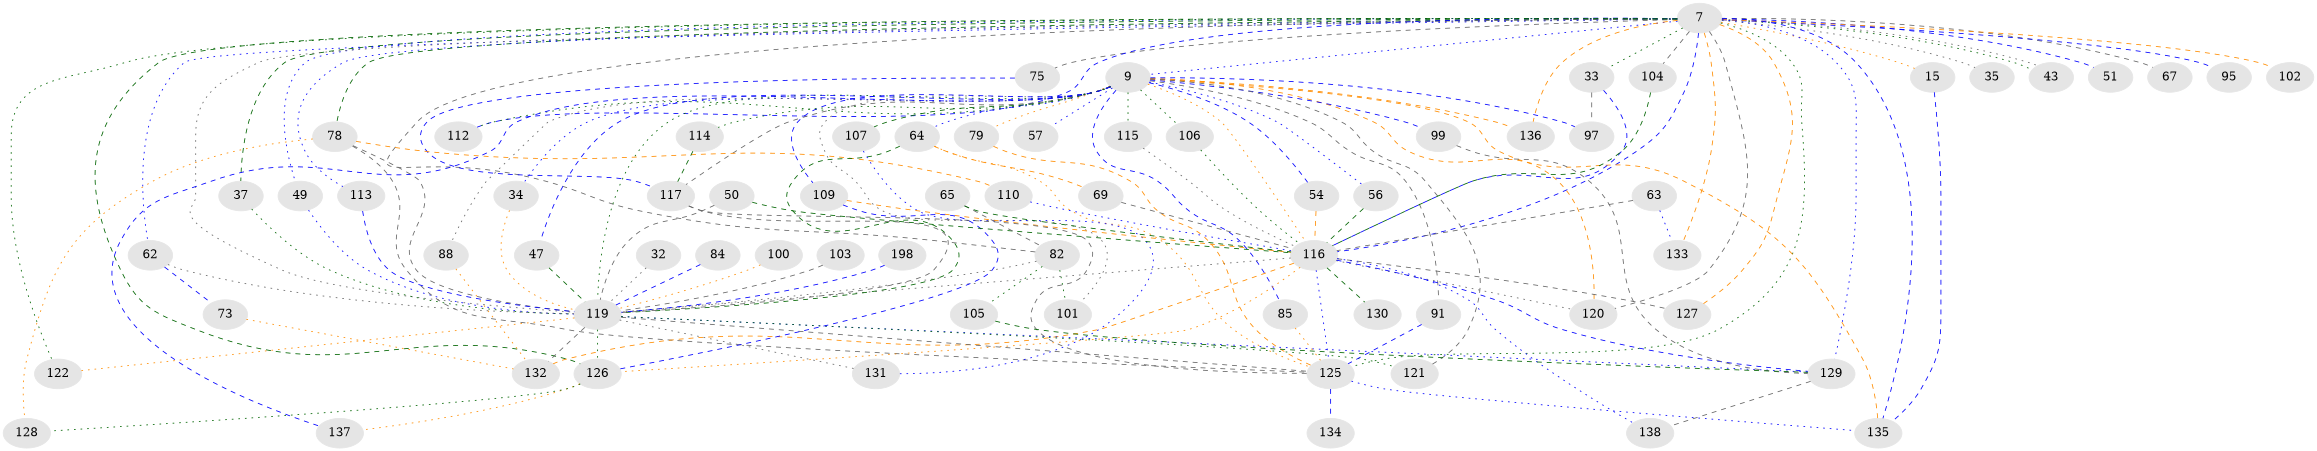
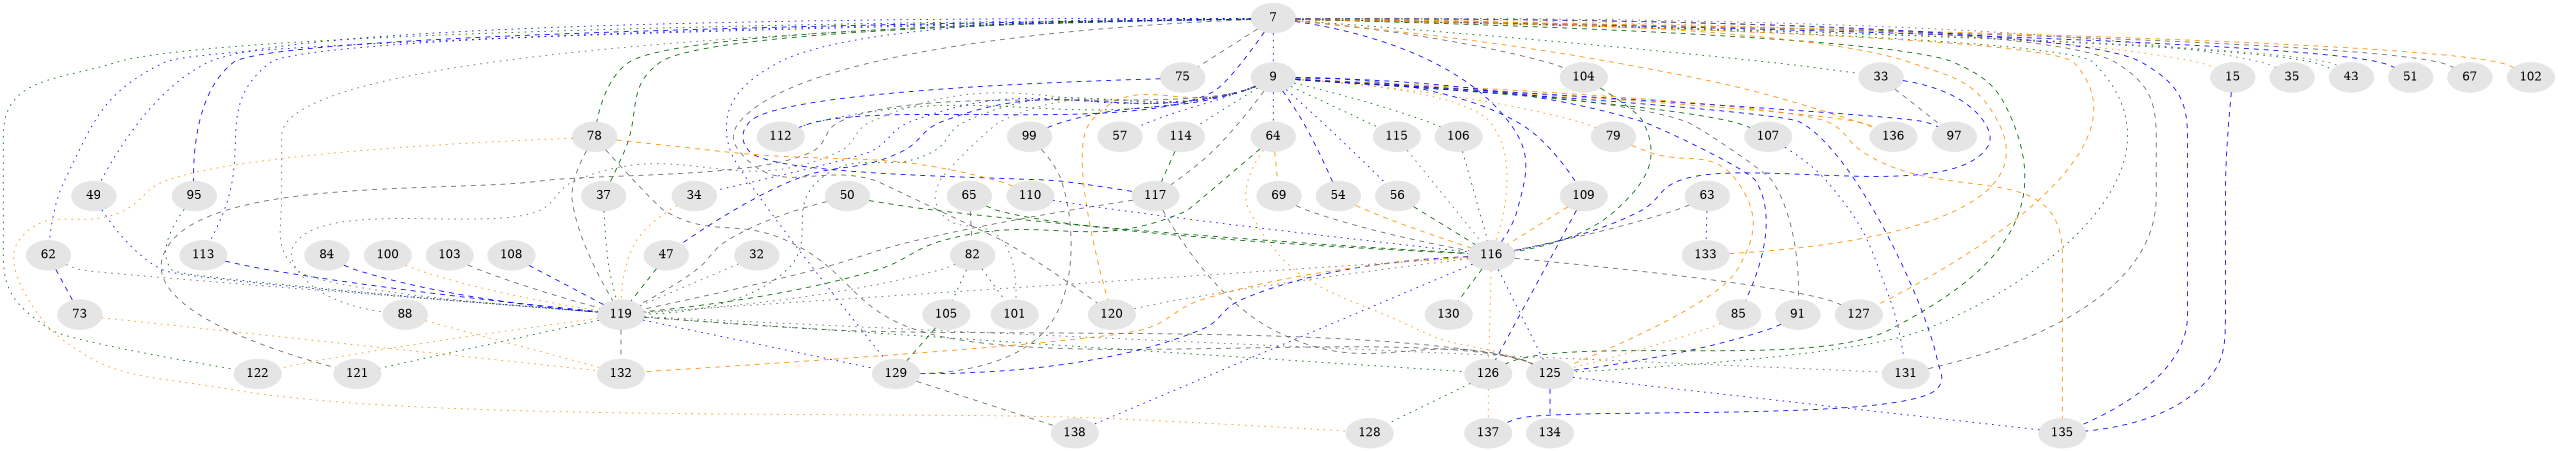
(689, 59) -> (2093, 56)
(902, 255) -> (511, 255)
none -> (351, 291)
